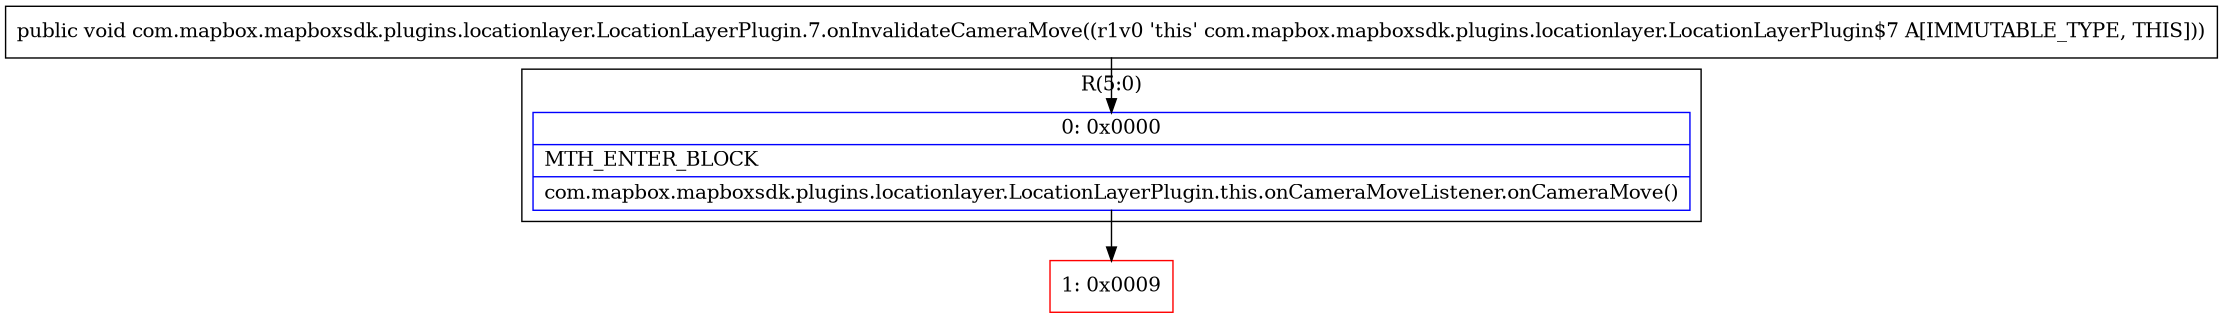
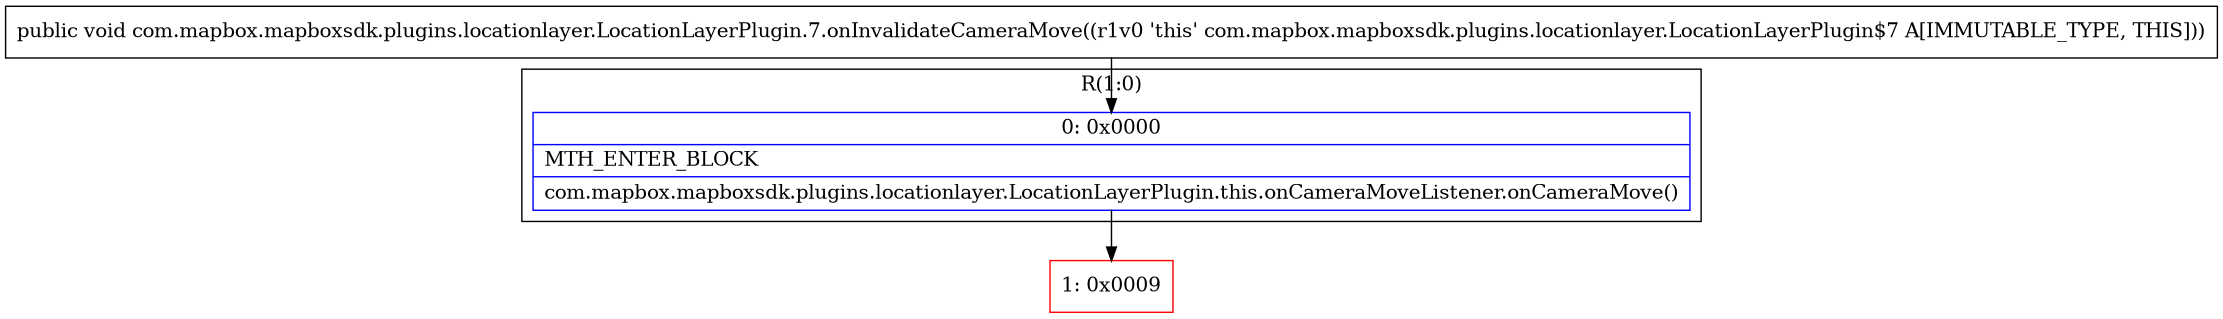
(1111, 85) -> (1111, 85)
